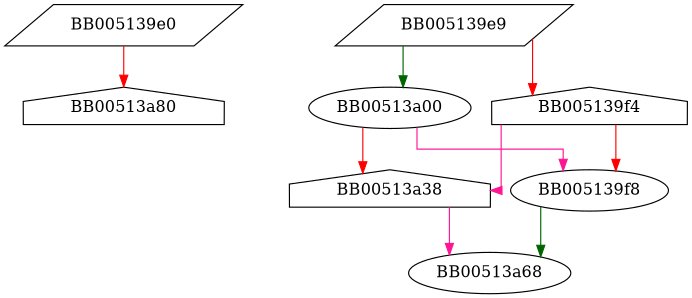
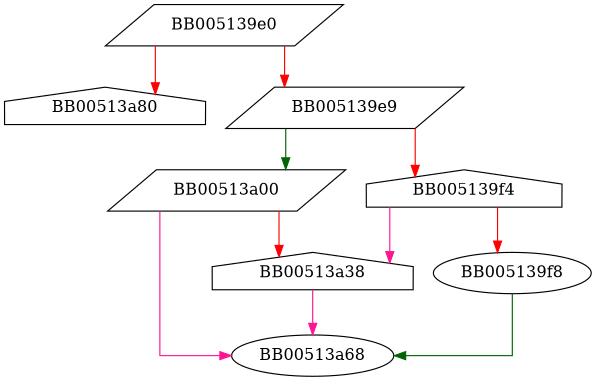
none -> (285, 61)
(390, 108) -> (227, 190)
(484, 149) -> (160, 314)
